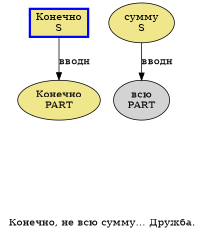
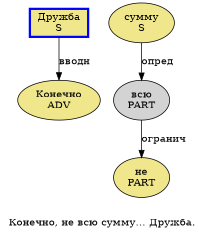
(59, 23) -> (59, 23)
(157, 61) -> (157, 61)
(59, 100) -> (59, 100)
none -> (142, 178)
